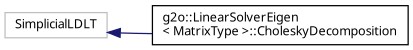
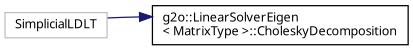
(136, 33) -> (124, 17)
